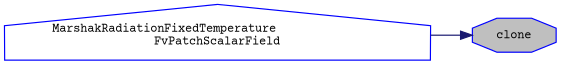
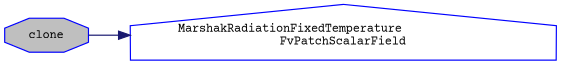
(445, 35) -> (103, 35)
